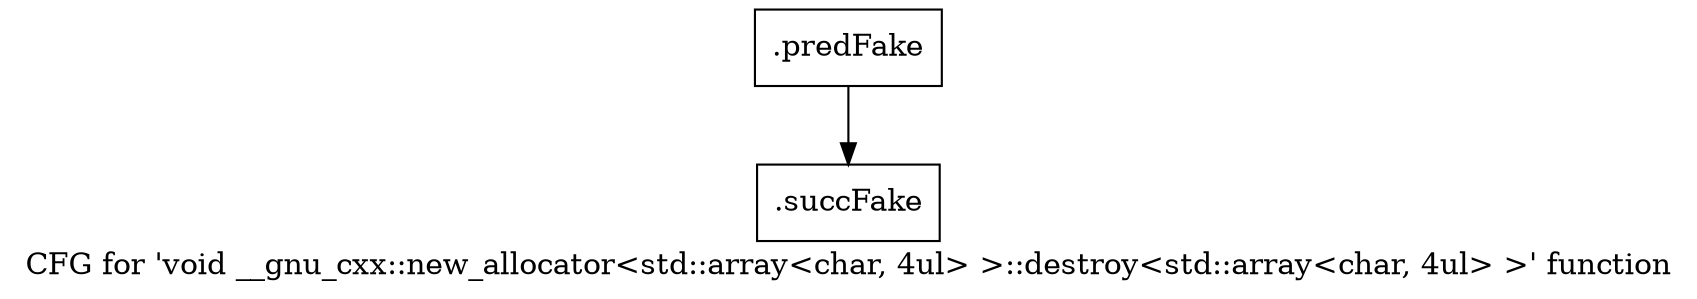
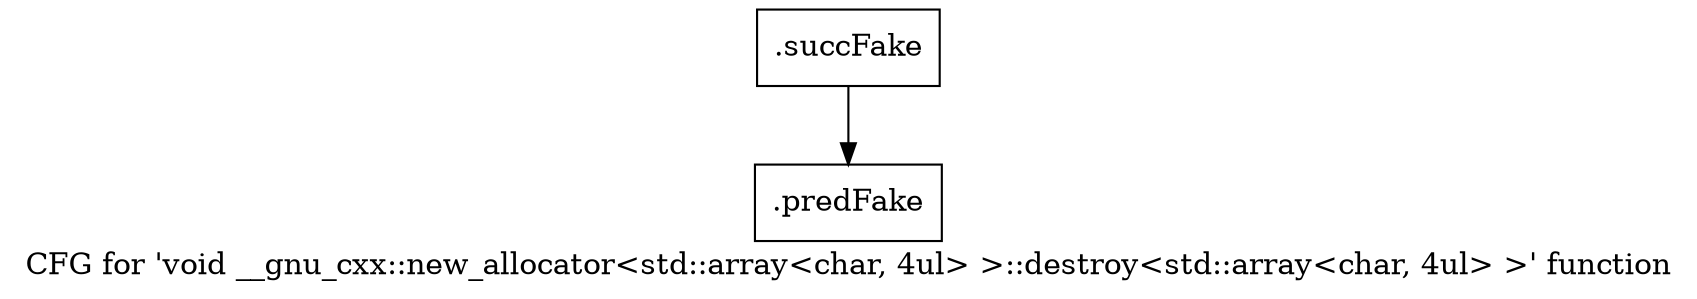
(848, 115) -> (848, 115)
